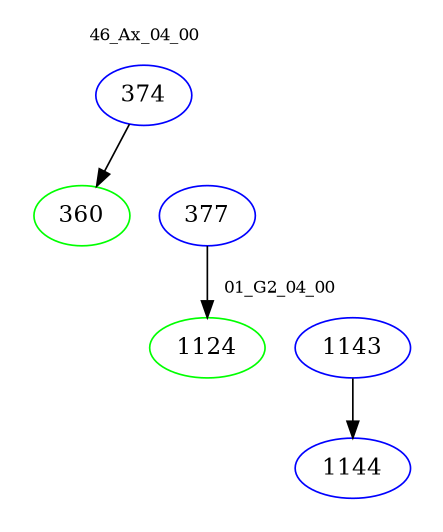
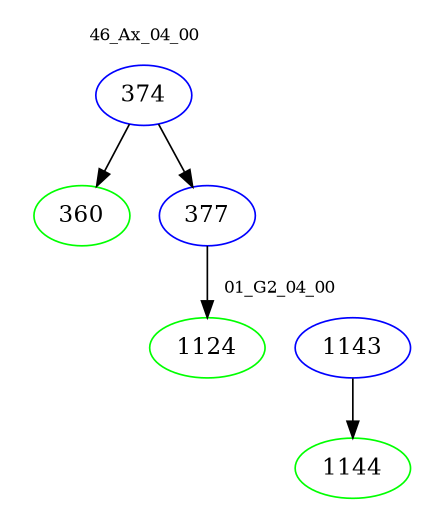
none -> (172, 148)
(353, 468) -> (353, 468)
